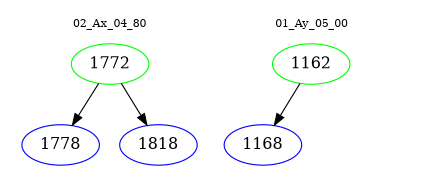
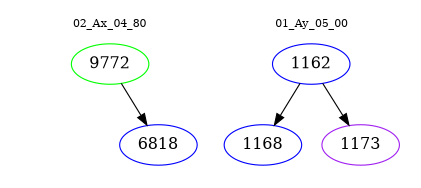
(110, 64) -> (110, 64)
(311, 64) -> (311, 64)
(61, 145) -> none
(158, 145) -> (158, 145)
none -> (361, 145)
